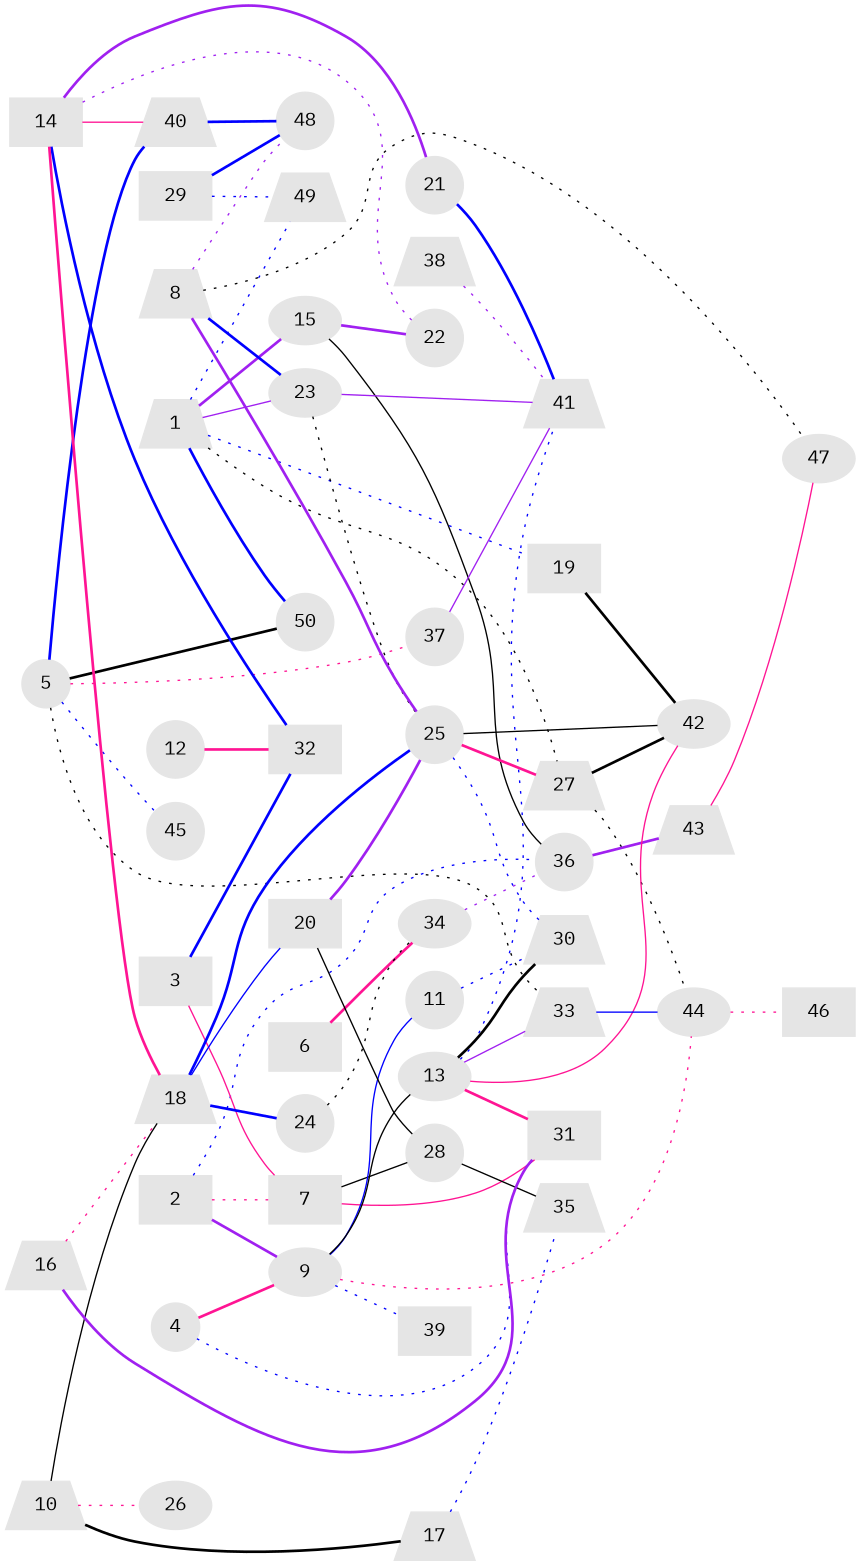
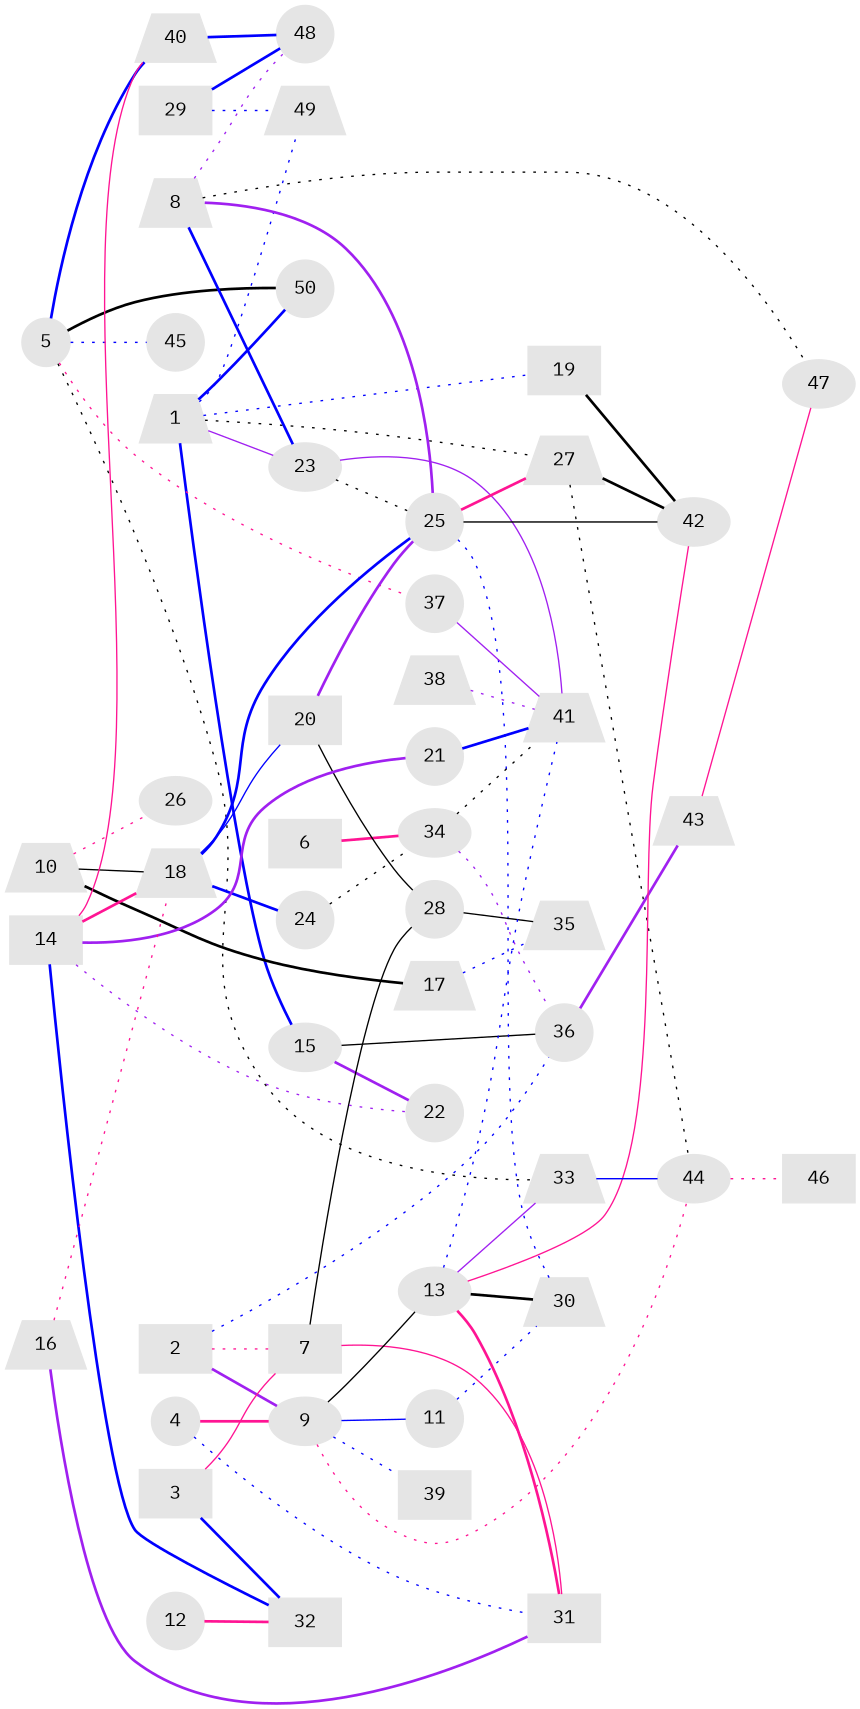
(240, 372) -> (221, 737)
none -> (497, 778)
